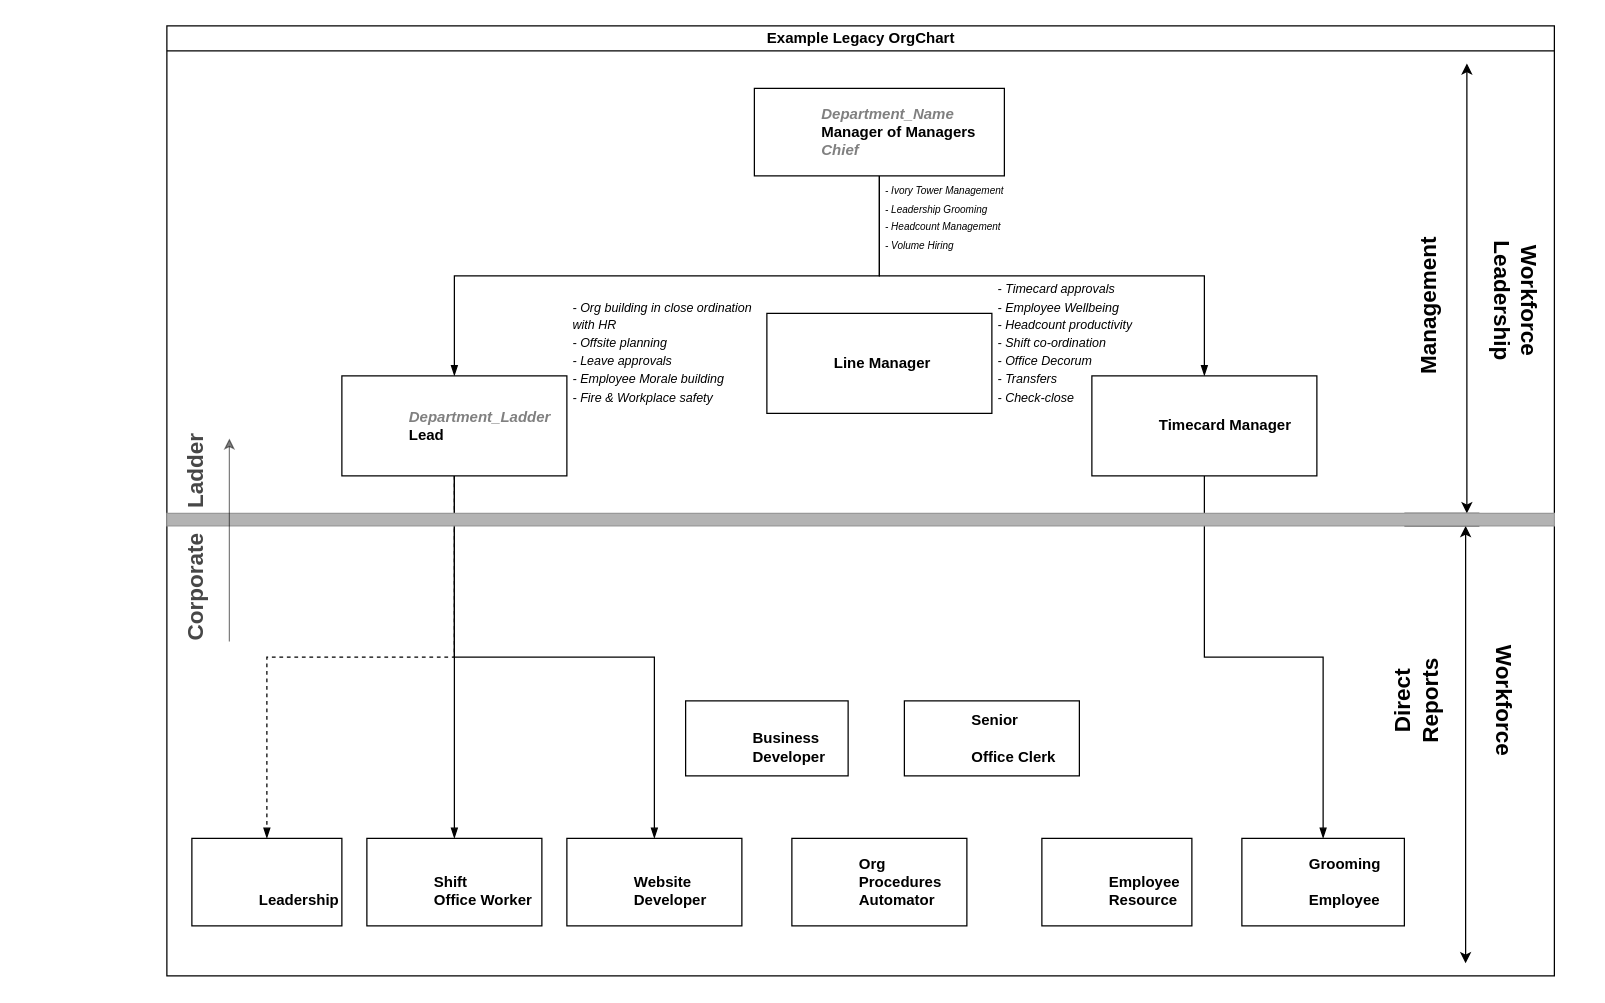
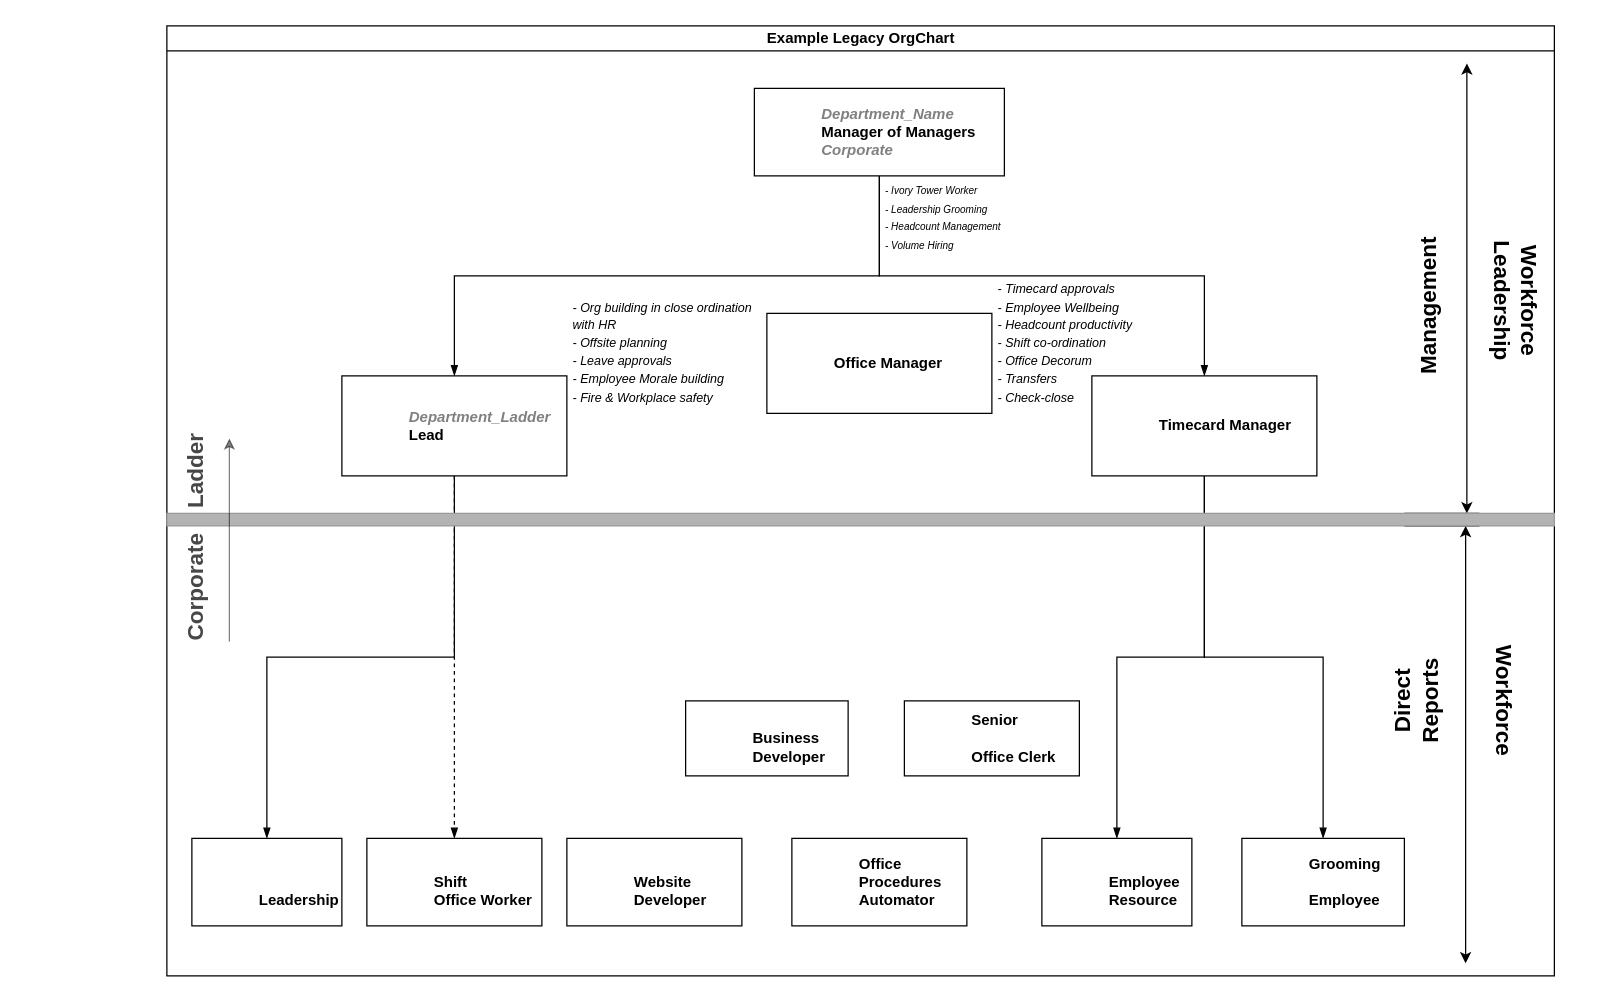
(898, 132) -> (898, 132)
(981, 199) -> (974, 199)
(881, 363) -> (889, 363)
(274, 657) -> (274, 657)
(641, 657) -> none
none -> (1117, 699)
(454, 743) -> (454, 743)
(901, 882) -> (901, 882)
